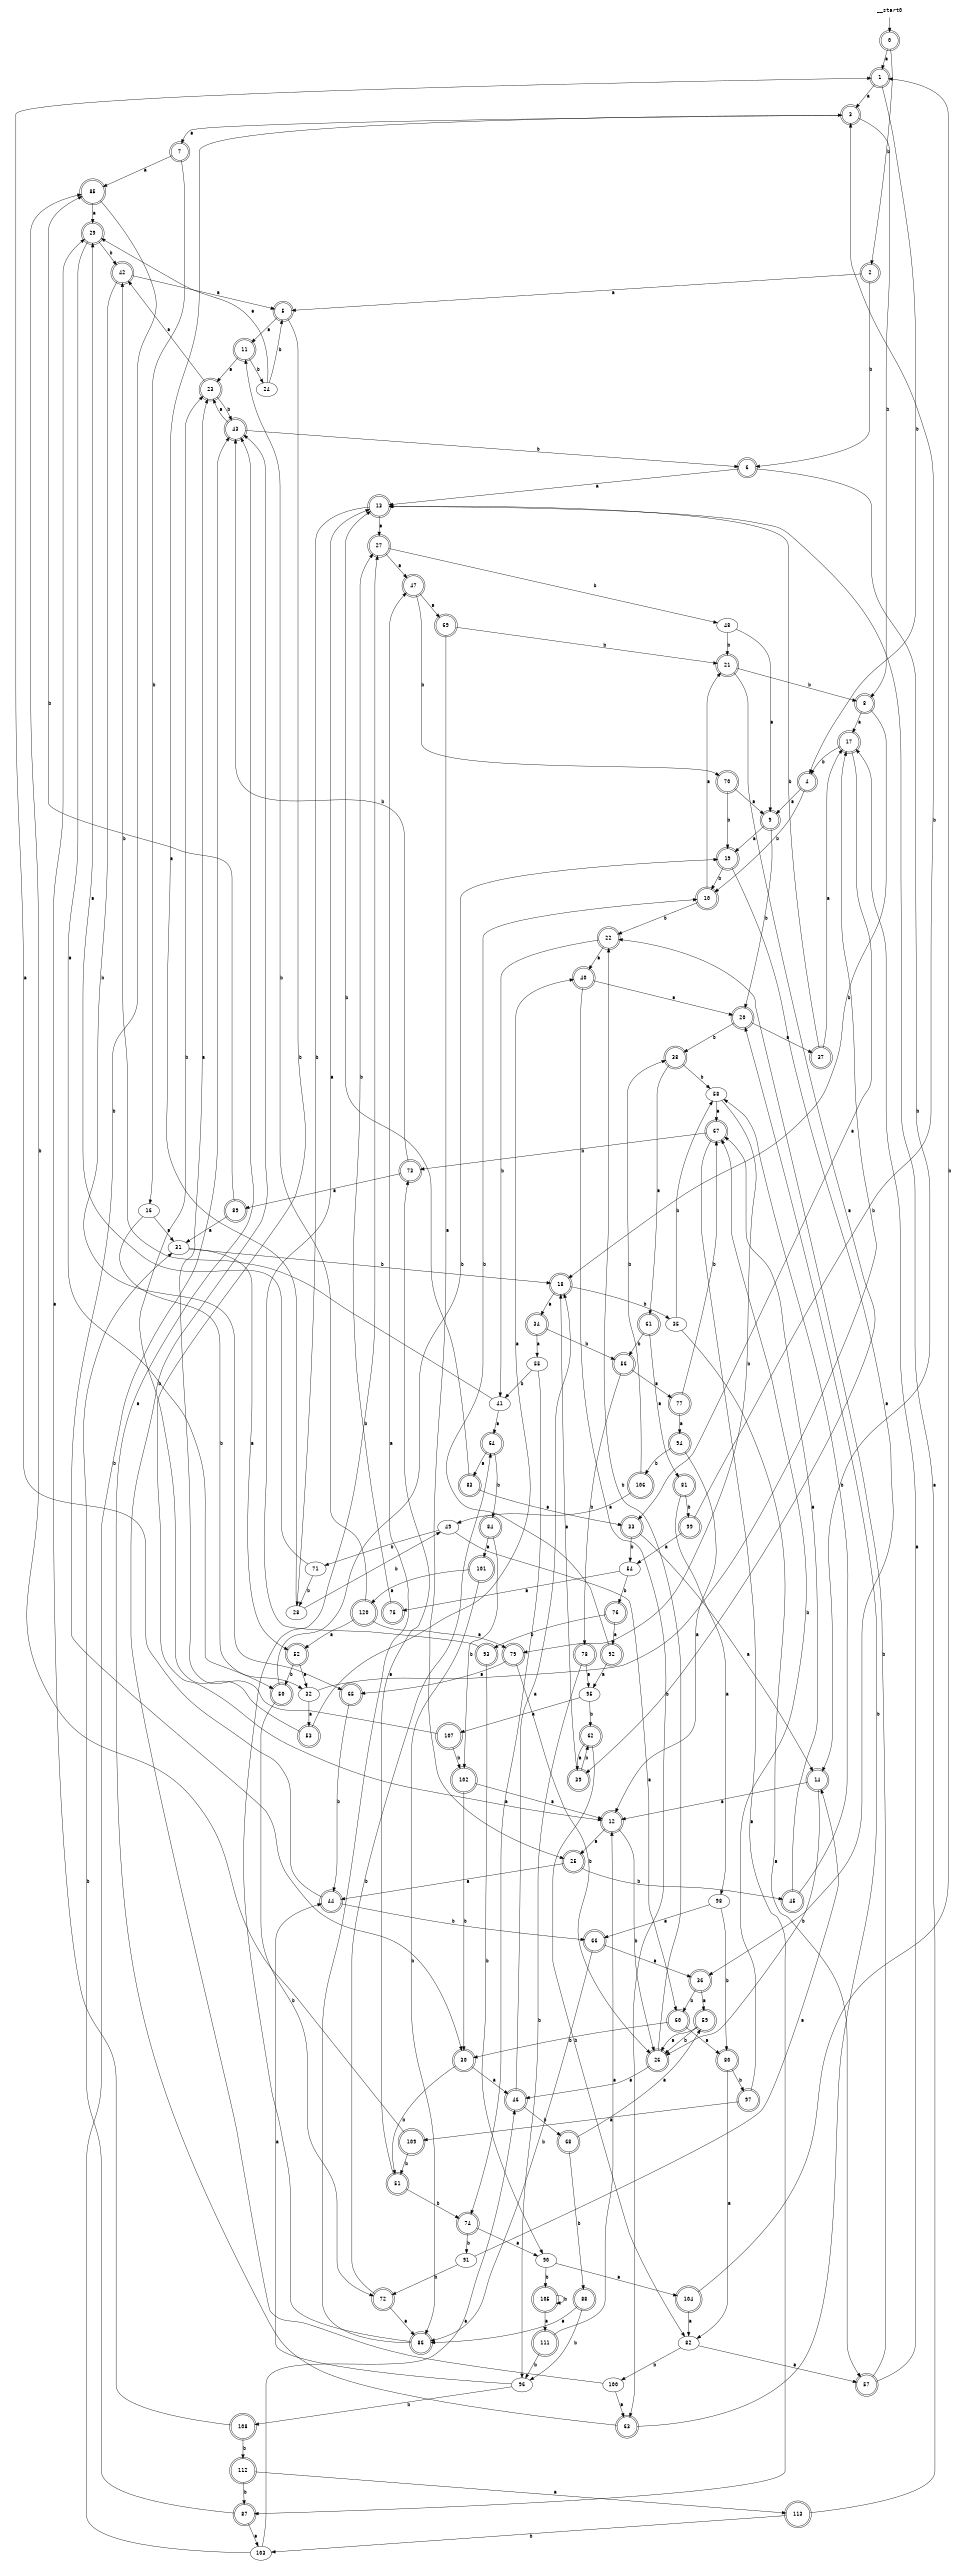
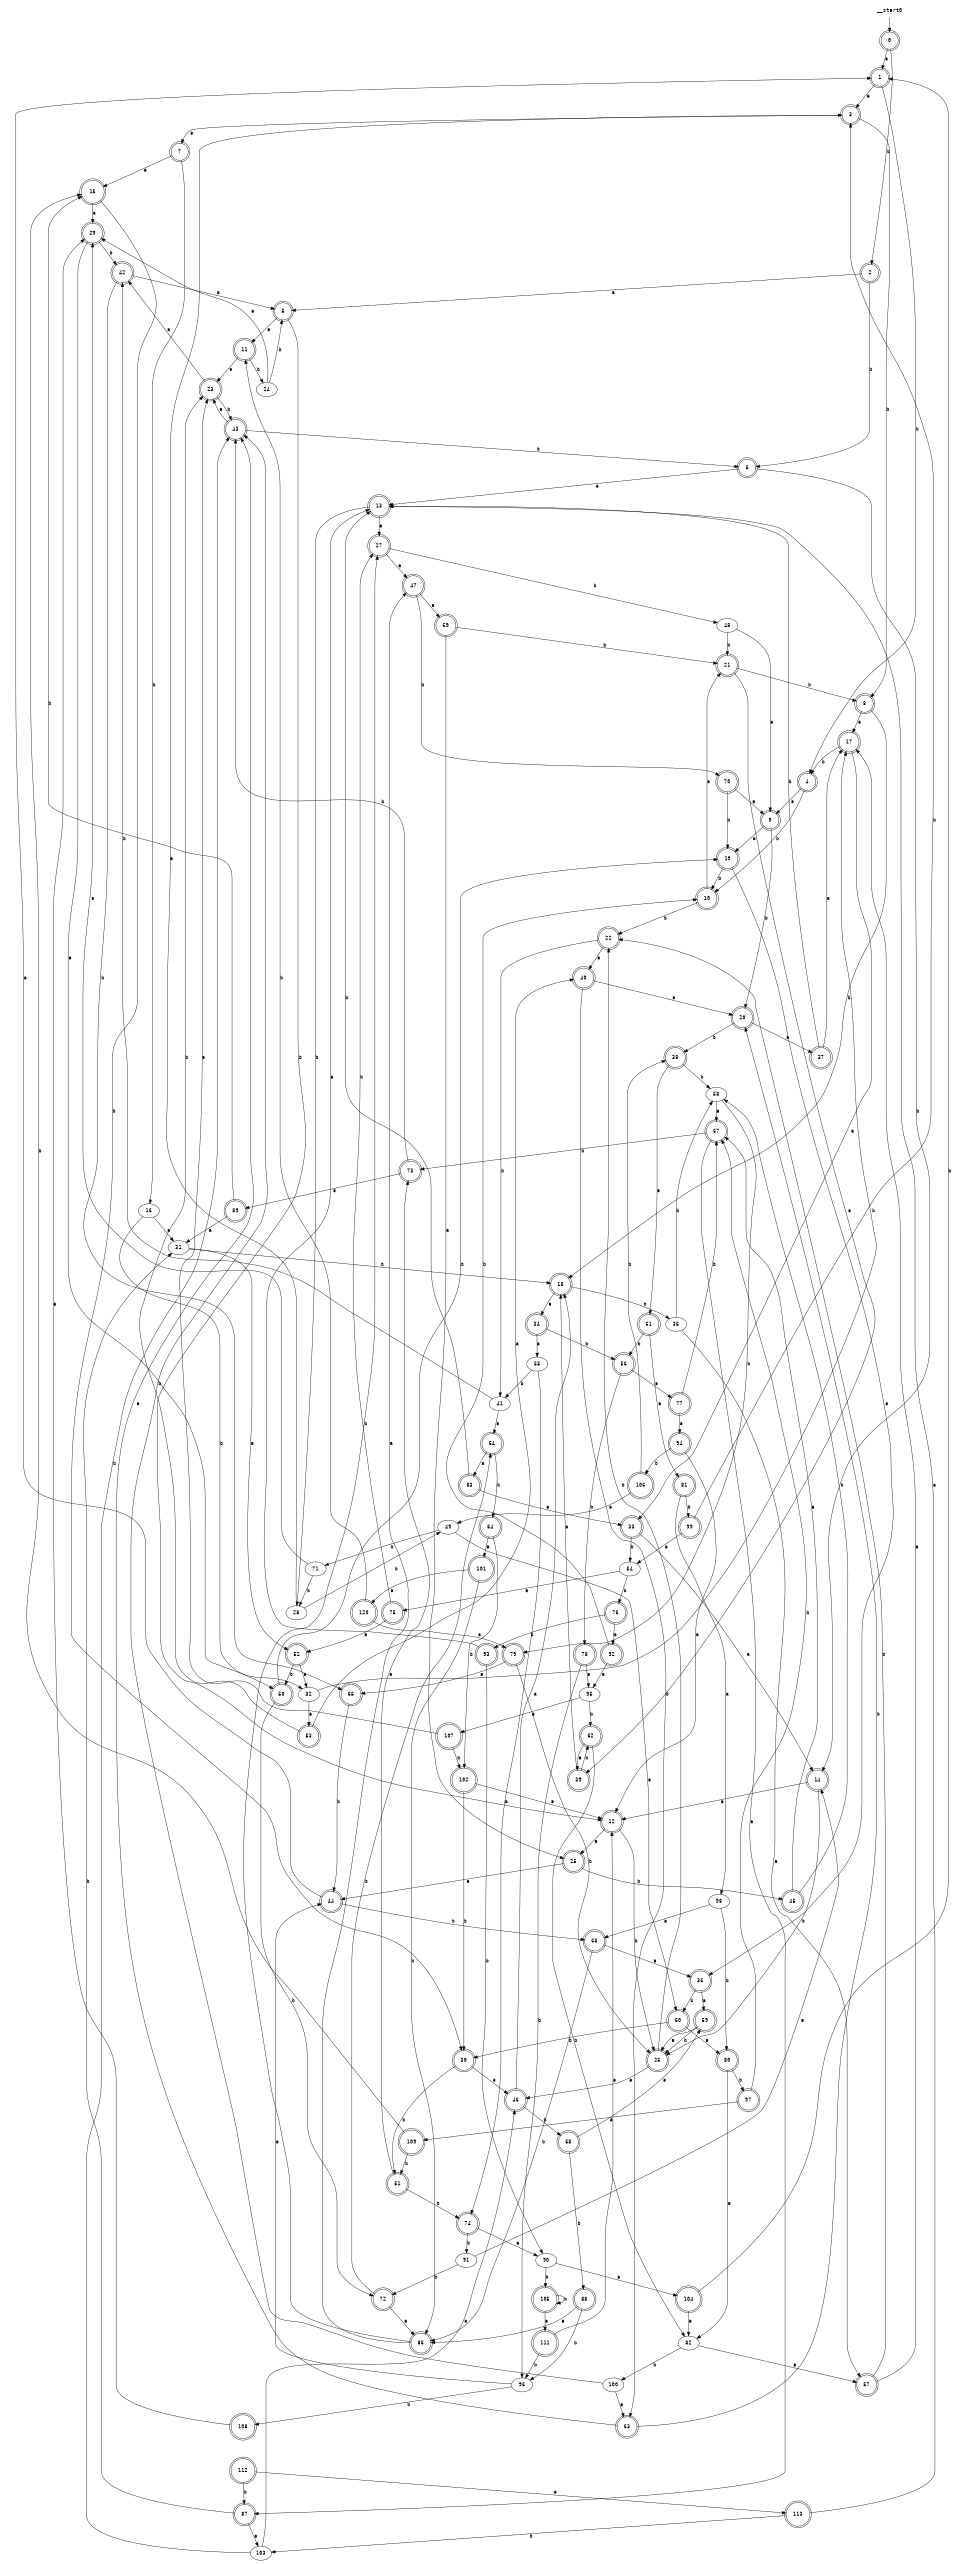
(93, 192) -> (93, 192)
(328, 1633) -> (350, 1639)
(243, 2447) -> none
